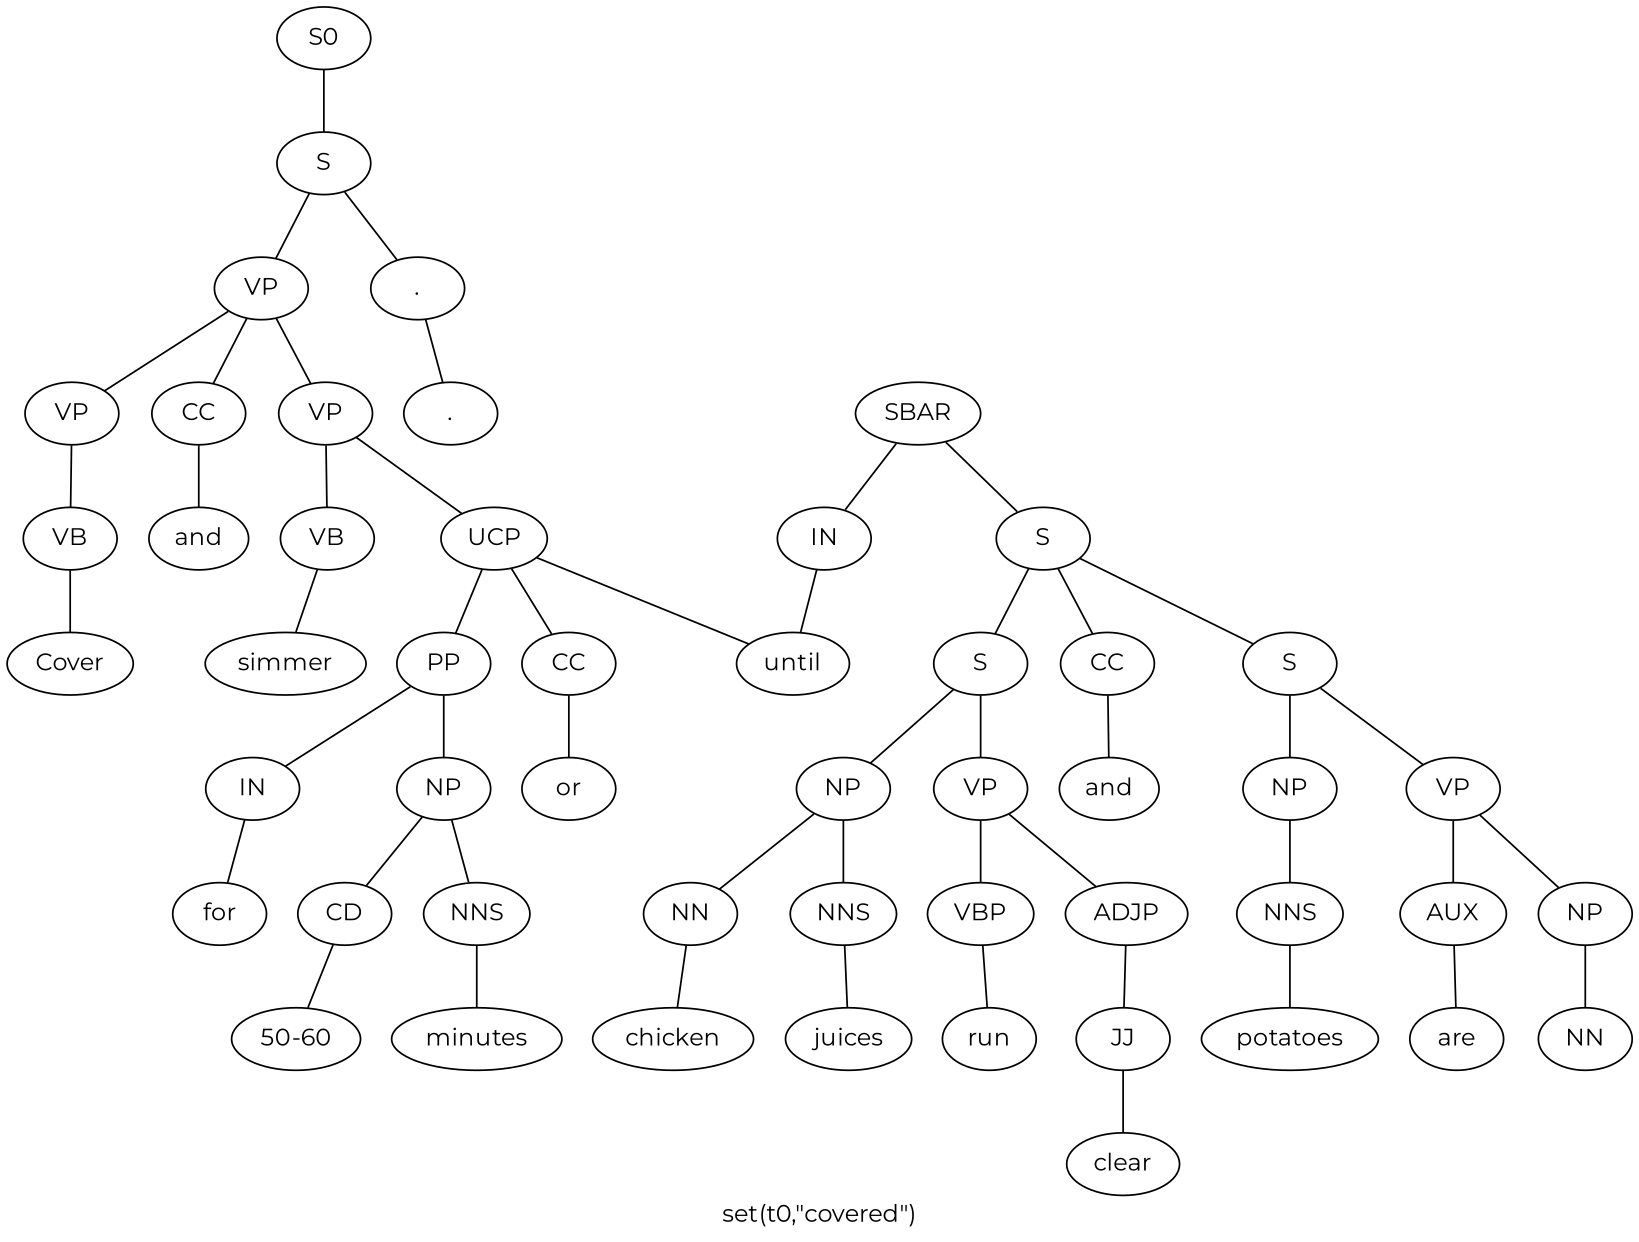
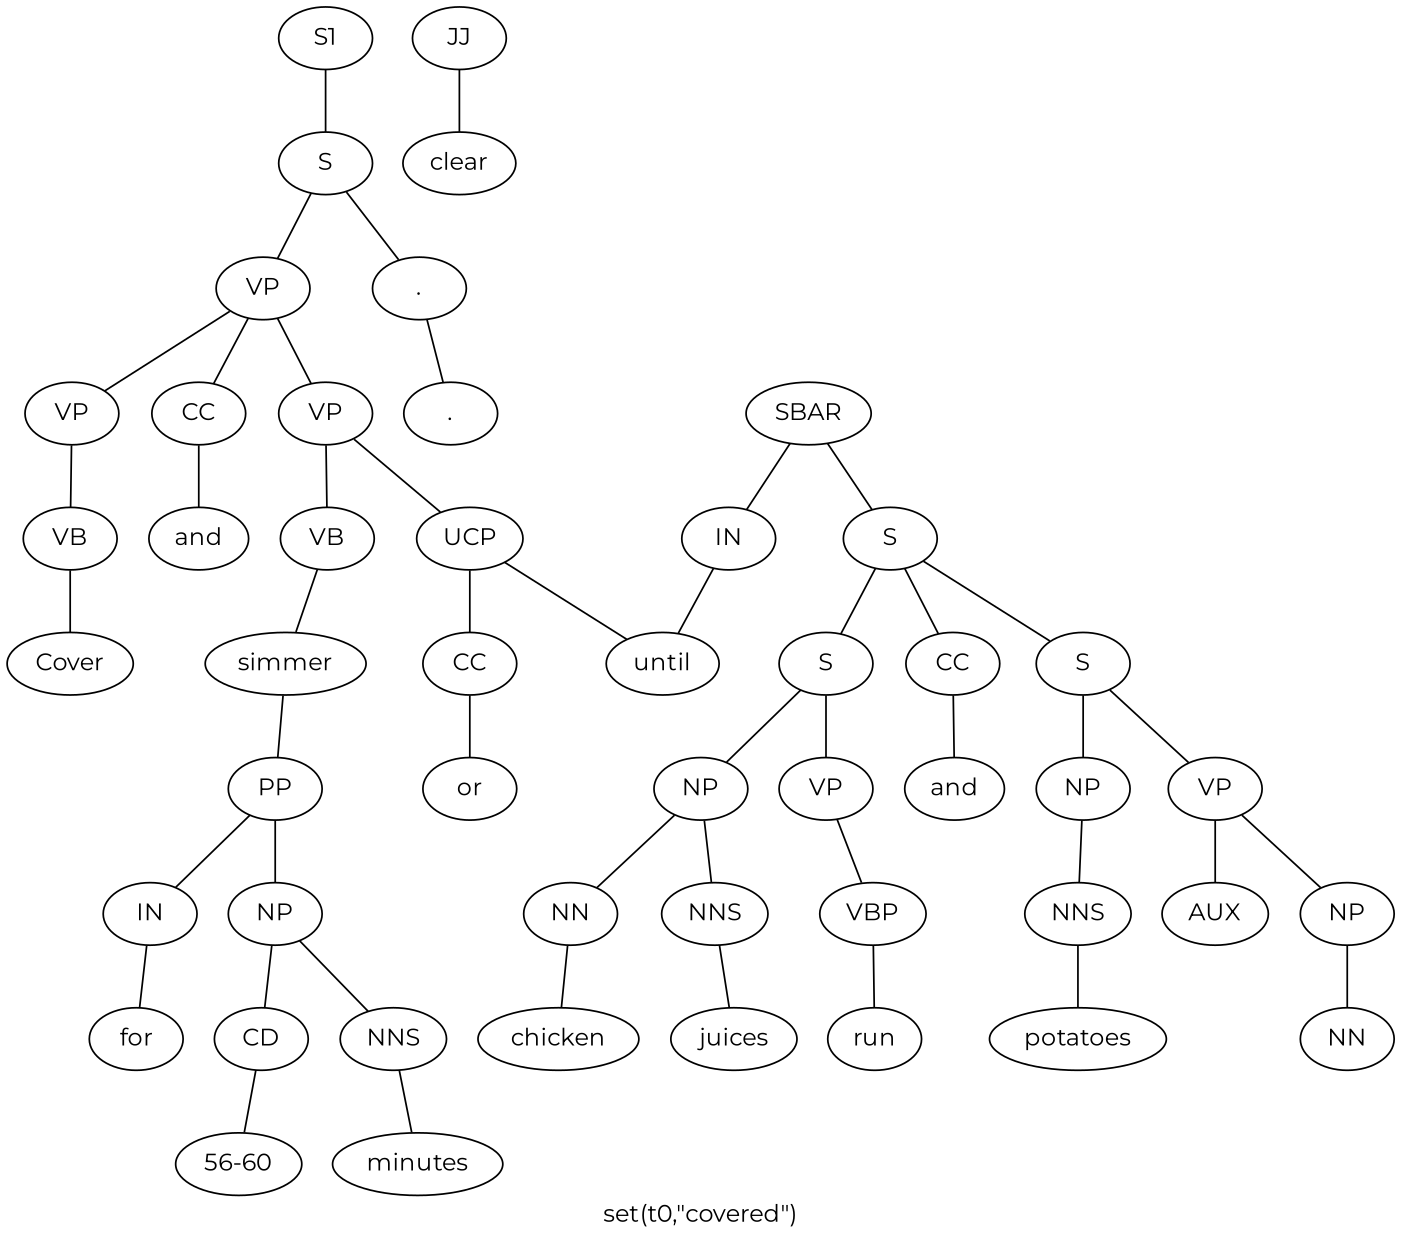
(324, 38) -> (326, 38)
(469, 601) -> (280, 726)
(1127, 914) -> none
(296, 1039) -> (239, 1164)
(1457, 1039) -> none
